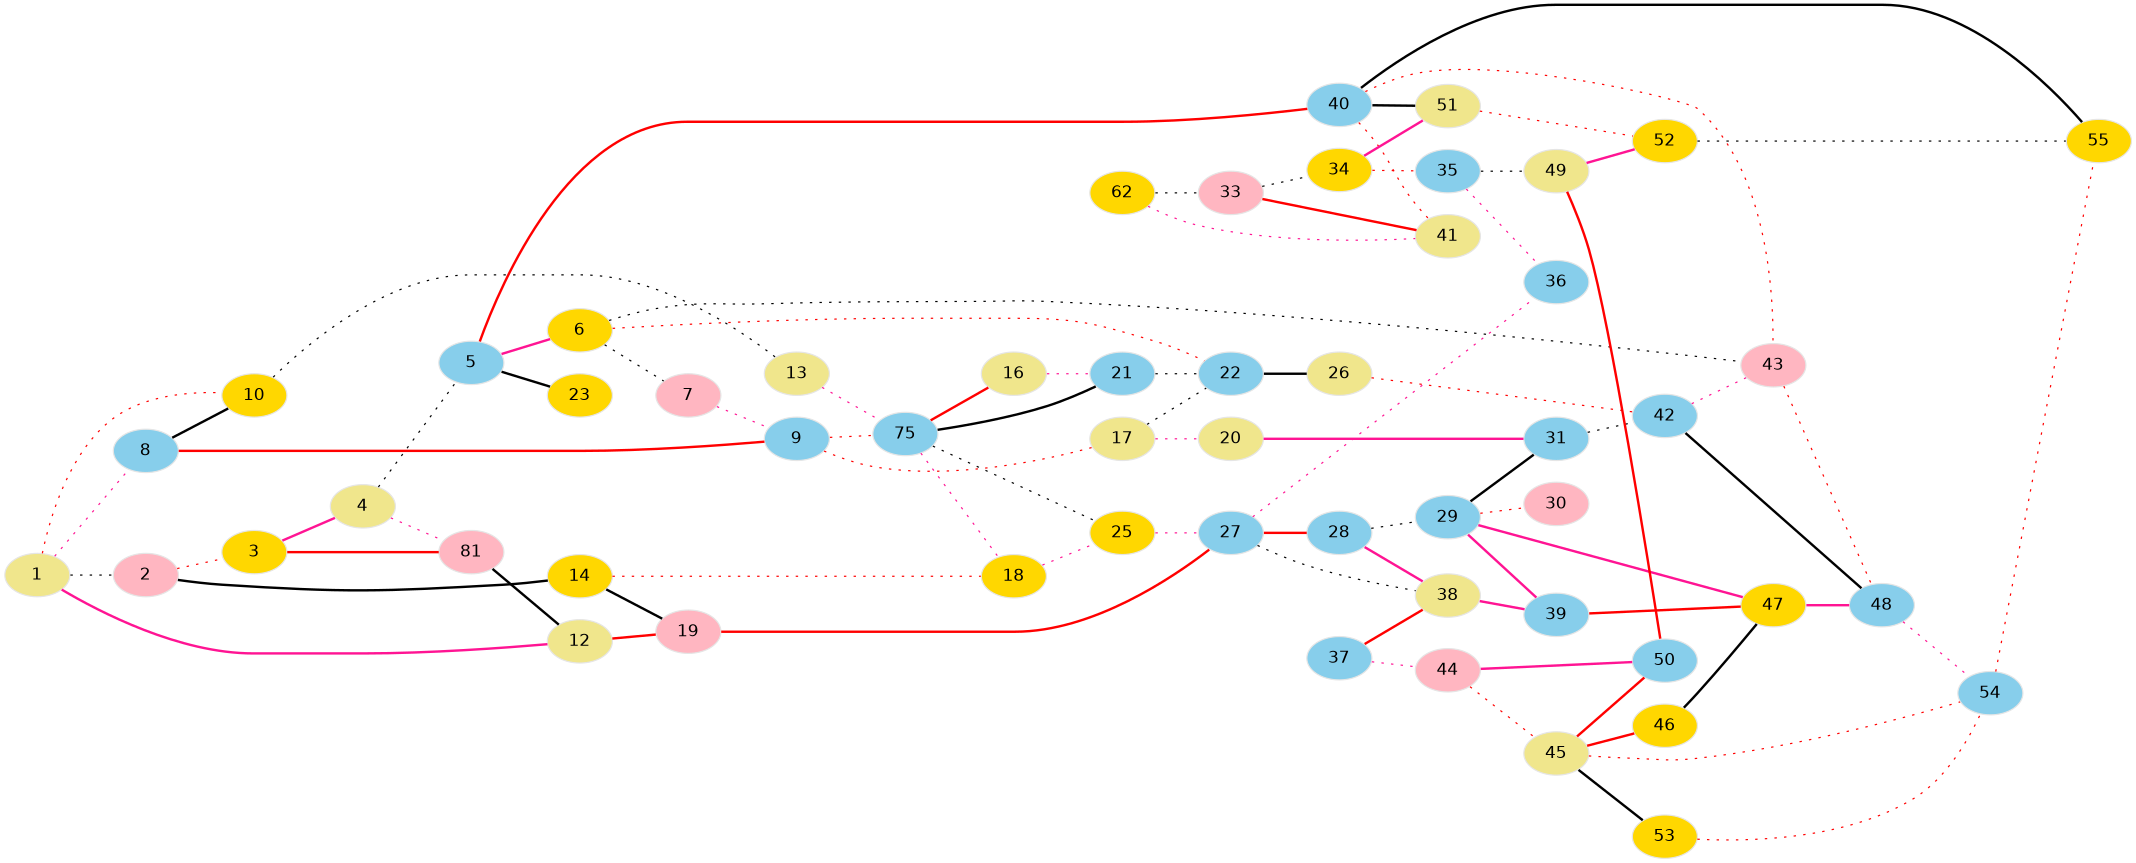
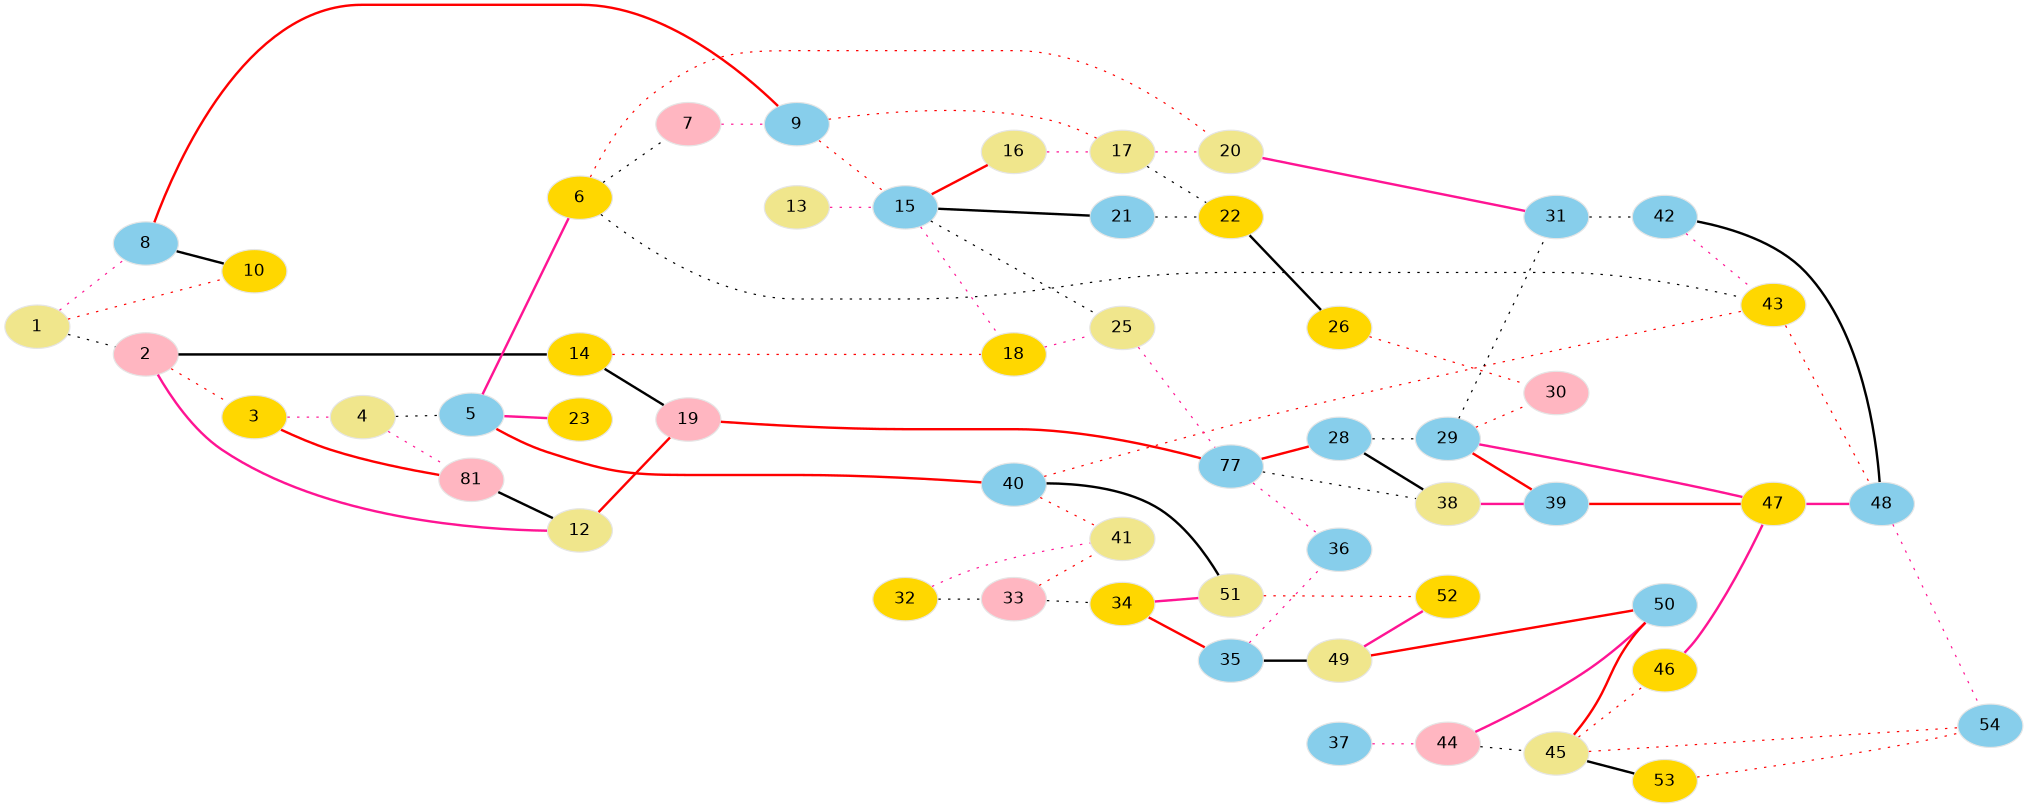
(2099, 141) -> none
(1385, 170) -> (1177, 632)
(1502, 171) -> (1285, 661)
(1122, 193) -> (905, 599)
(1339, 215) -> (1068, 569)
(519, 275) -> none
(912, 318) -> (884, 51)
(1773, 365) -> (1773, 305)
(1068, 374) -> (1068, 152)
(1231, 374) -> (1231, 217)
(1339, 374) -> (1339, 328)
(526, 379) -> (526, 417)
(1502, 395) -> (1448, 360)
(905, 434) -> (905, 207)
(1502, 478) -> (1502, 328)
(309, 529) -> (309, 417)
(1122, 533) -> (1122, 328)
(1231, 533) -> (1231, 467)
(1394, 564) -> (1394, 471)
(1502, 566) -> (1502, 471)
(1394, 627) -> none
(298, 653) -> (331, 499)
(1721, 666) -> (1728, 591)
(1502, 712) -> (1502, 749)
(1611, 740) -> (1611, 712)
